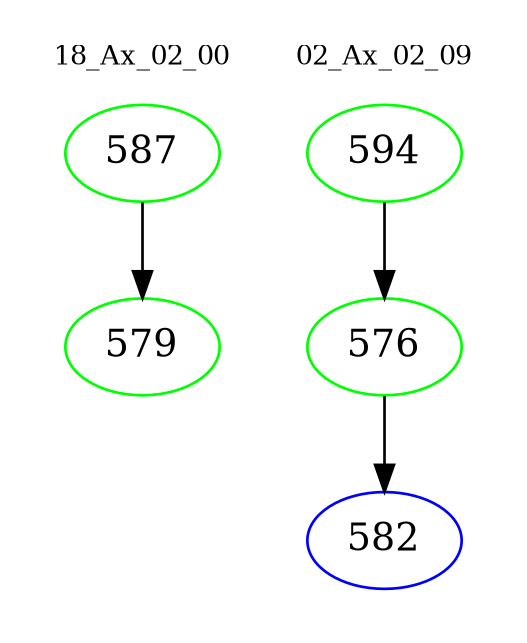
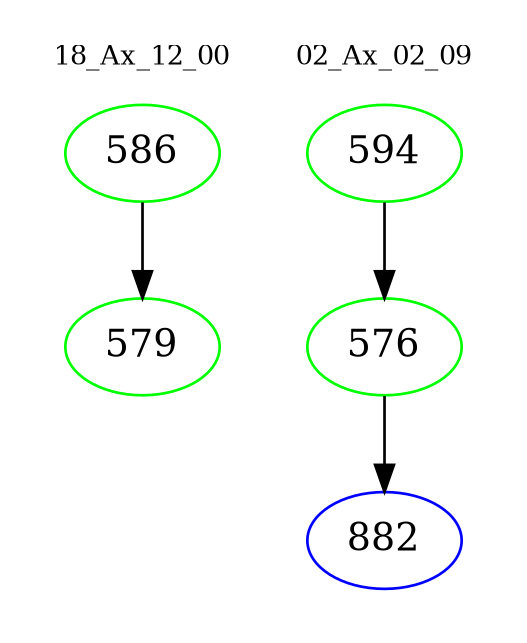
(143, 58) -> (143, 58)
(143, 153) -> (143, 153)
(385, 540) -> (385, 540)
